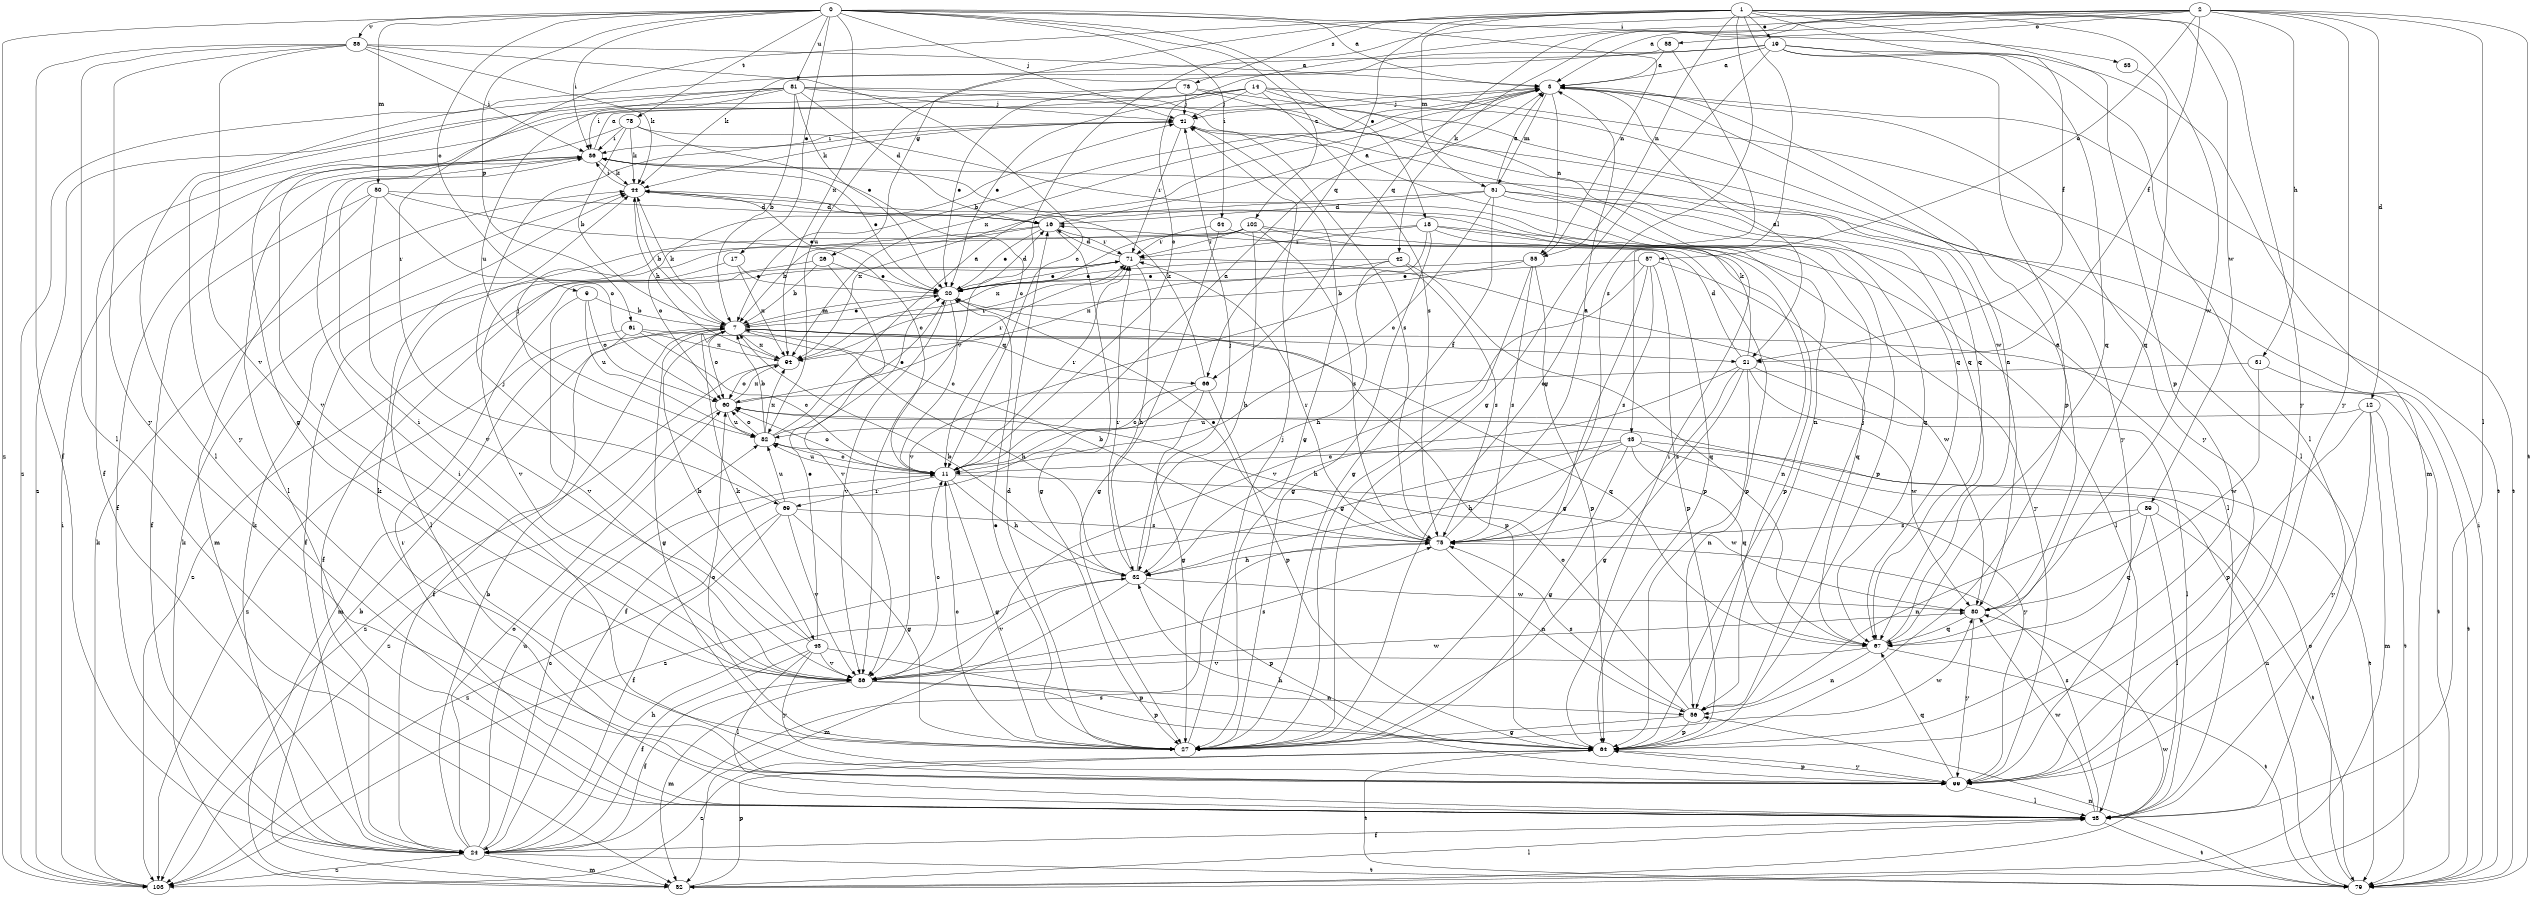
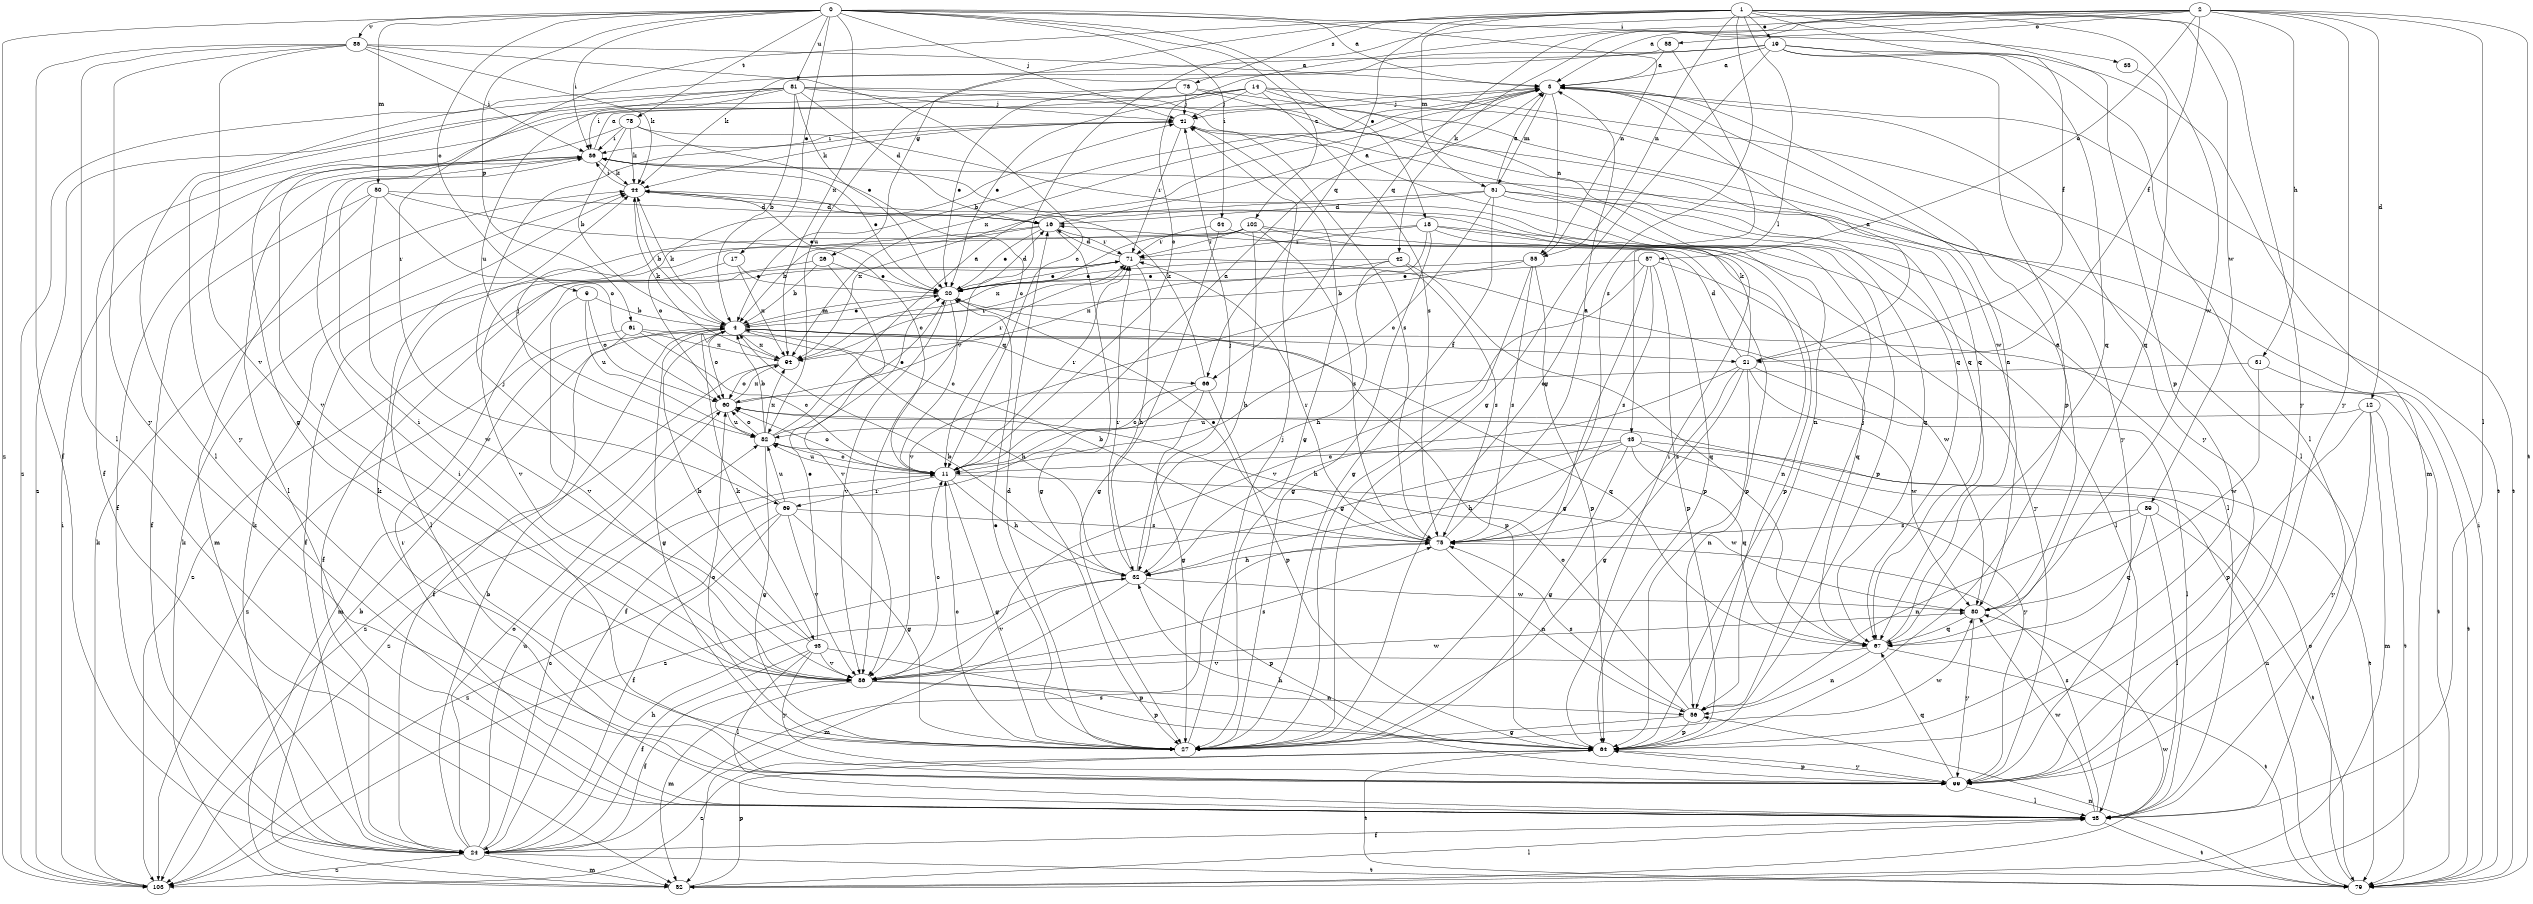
(1704, 191) -> (1836, 222)
(658, 276) -> (658, 276)
(735, 328) -> (735, 328)
(488, 440) -> (488, 440)
none -> (844, 731)
